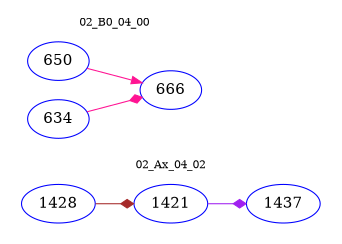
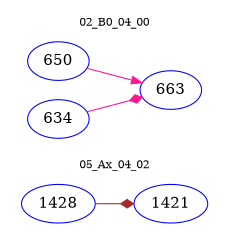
(171, 90) -> (171, 90)
(171, 166) -> (115, 166)
(283, 204) -> none
